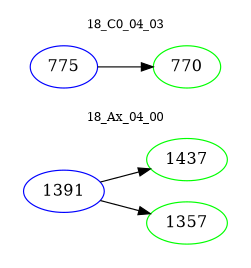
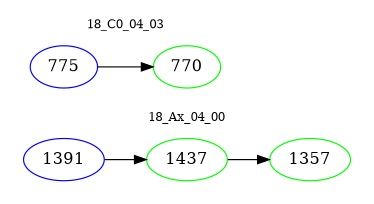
(120, 206) -> (243, 160)
